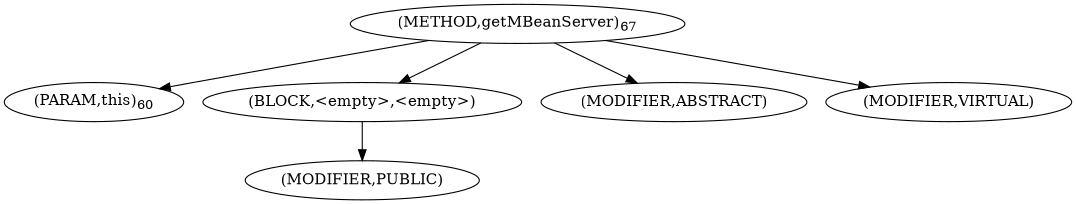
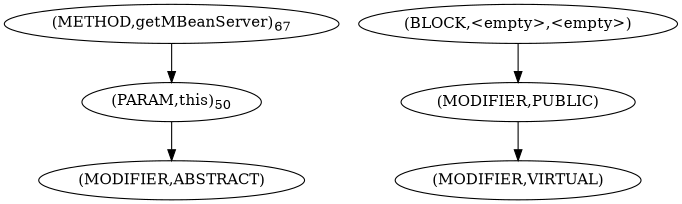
(445, 61) -> none
(591, 61) -> (172, 136)
(732, 63) -> (518, 136)
(146, 100) -> (223, 100)
